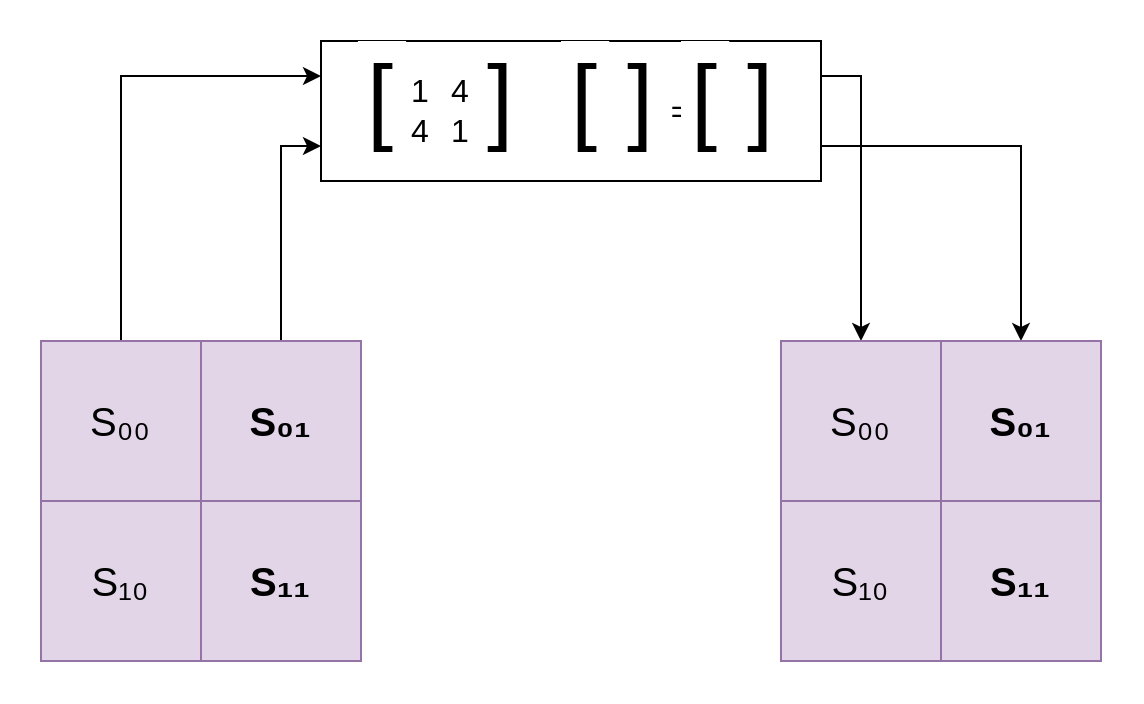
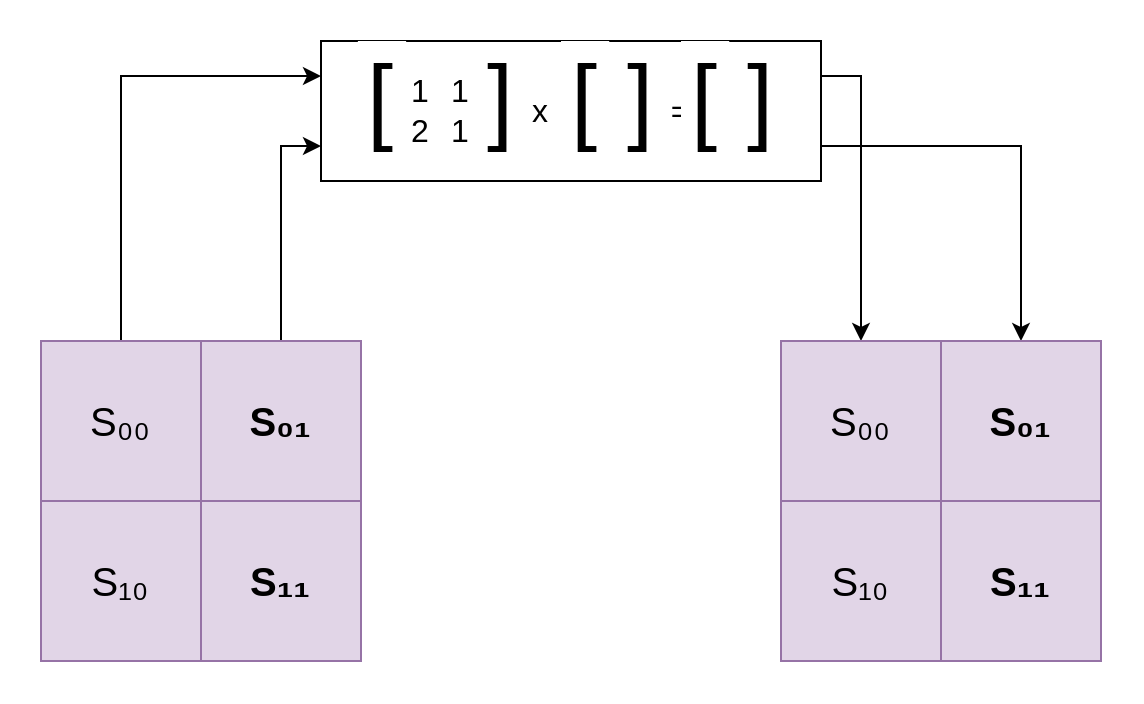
(421, 111) -> (421, 111)
(461, 111) -> (461, 111)
none -> (541, 111)
